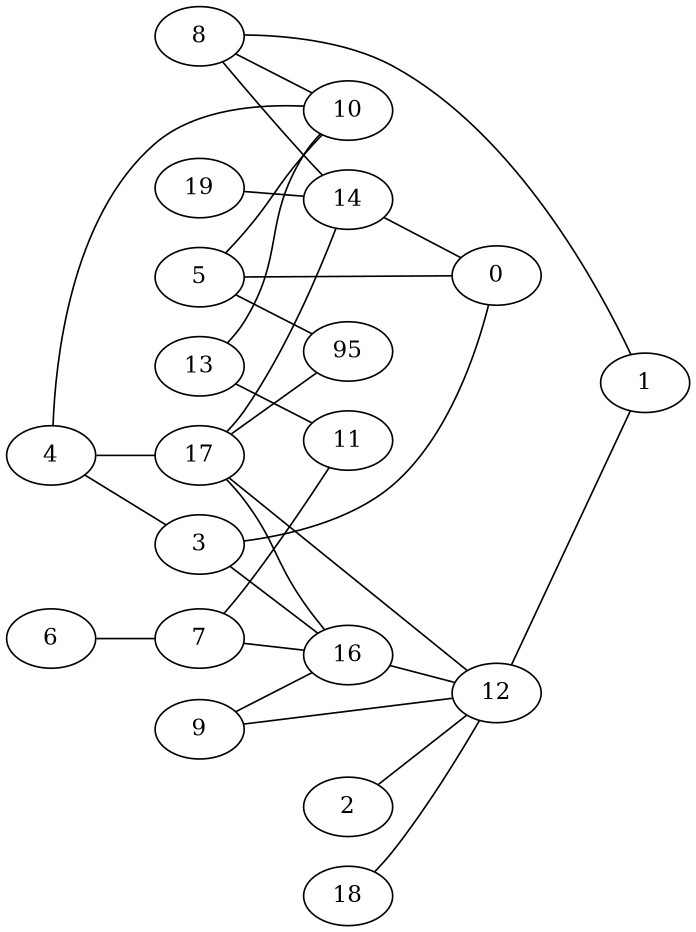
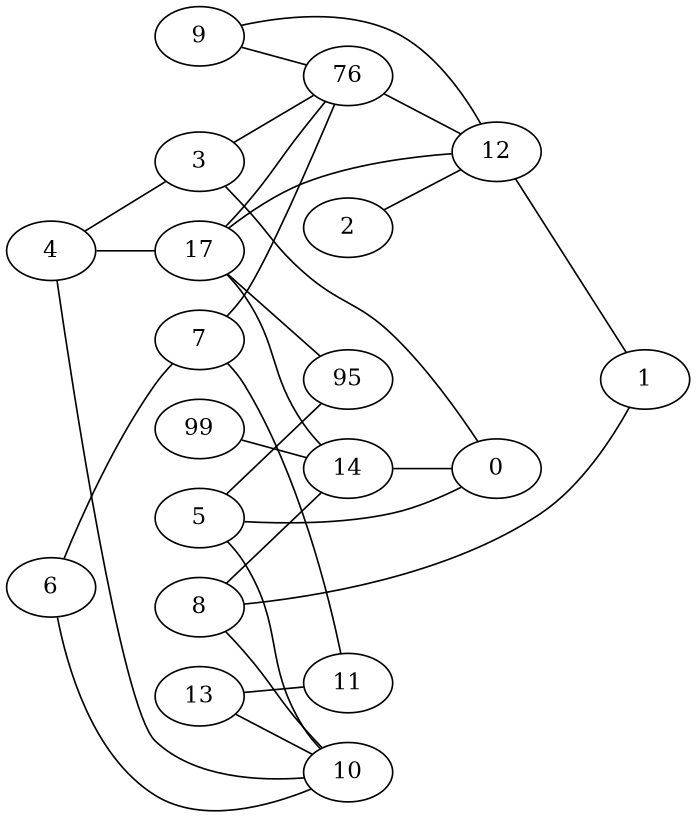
(200, 188) -> (200, 429)
(348, 655) -> (348, 76)
none -> (137, 781)
(348, 896) -> none
